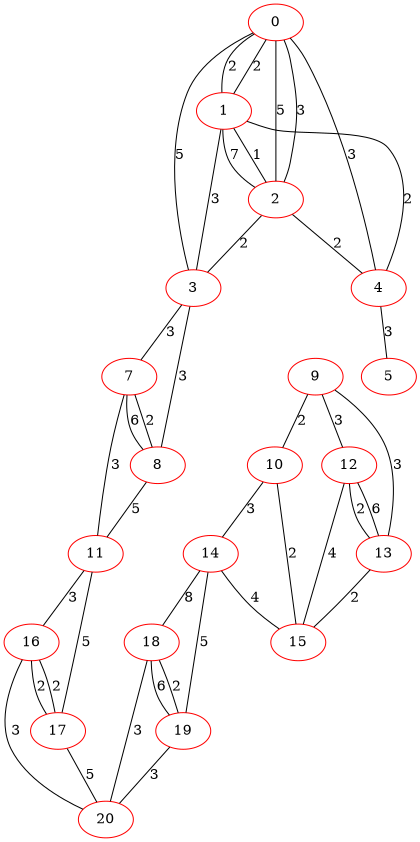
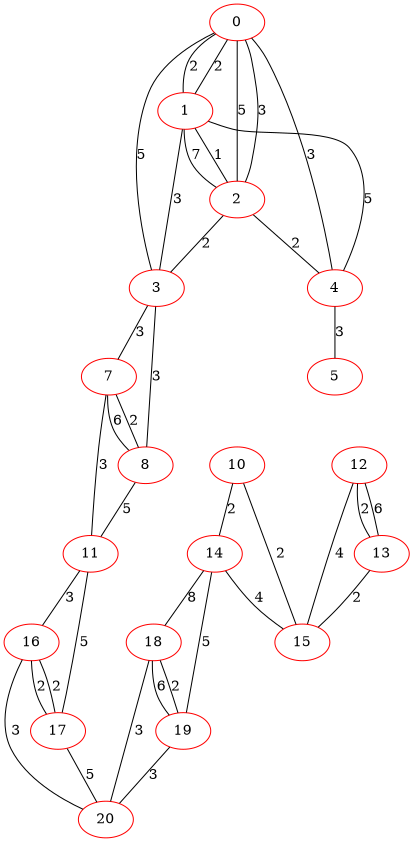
(408, 200) -> (369, 200)
(316, 377) -> none
(251, 510) -> (232, 510)
